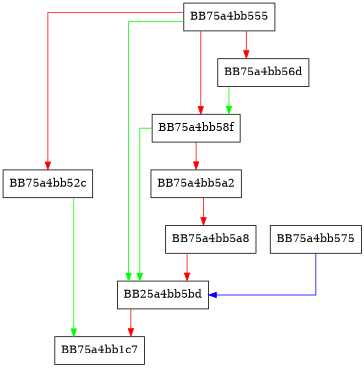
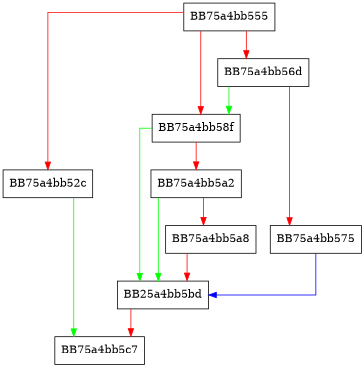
(129, 120) -> (158, 236)
none -> (290, 152)
(100, 351) -> (100, 351)
